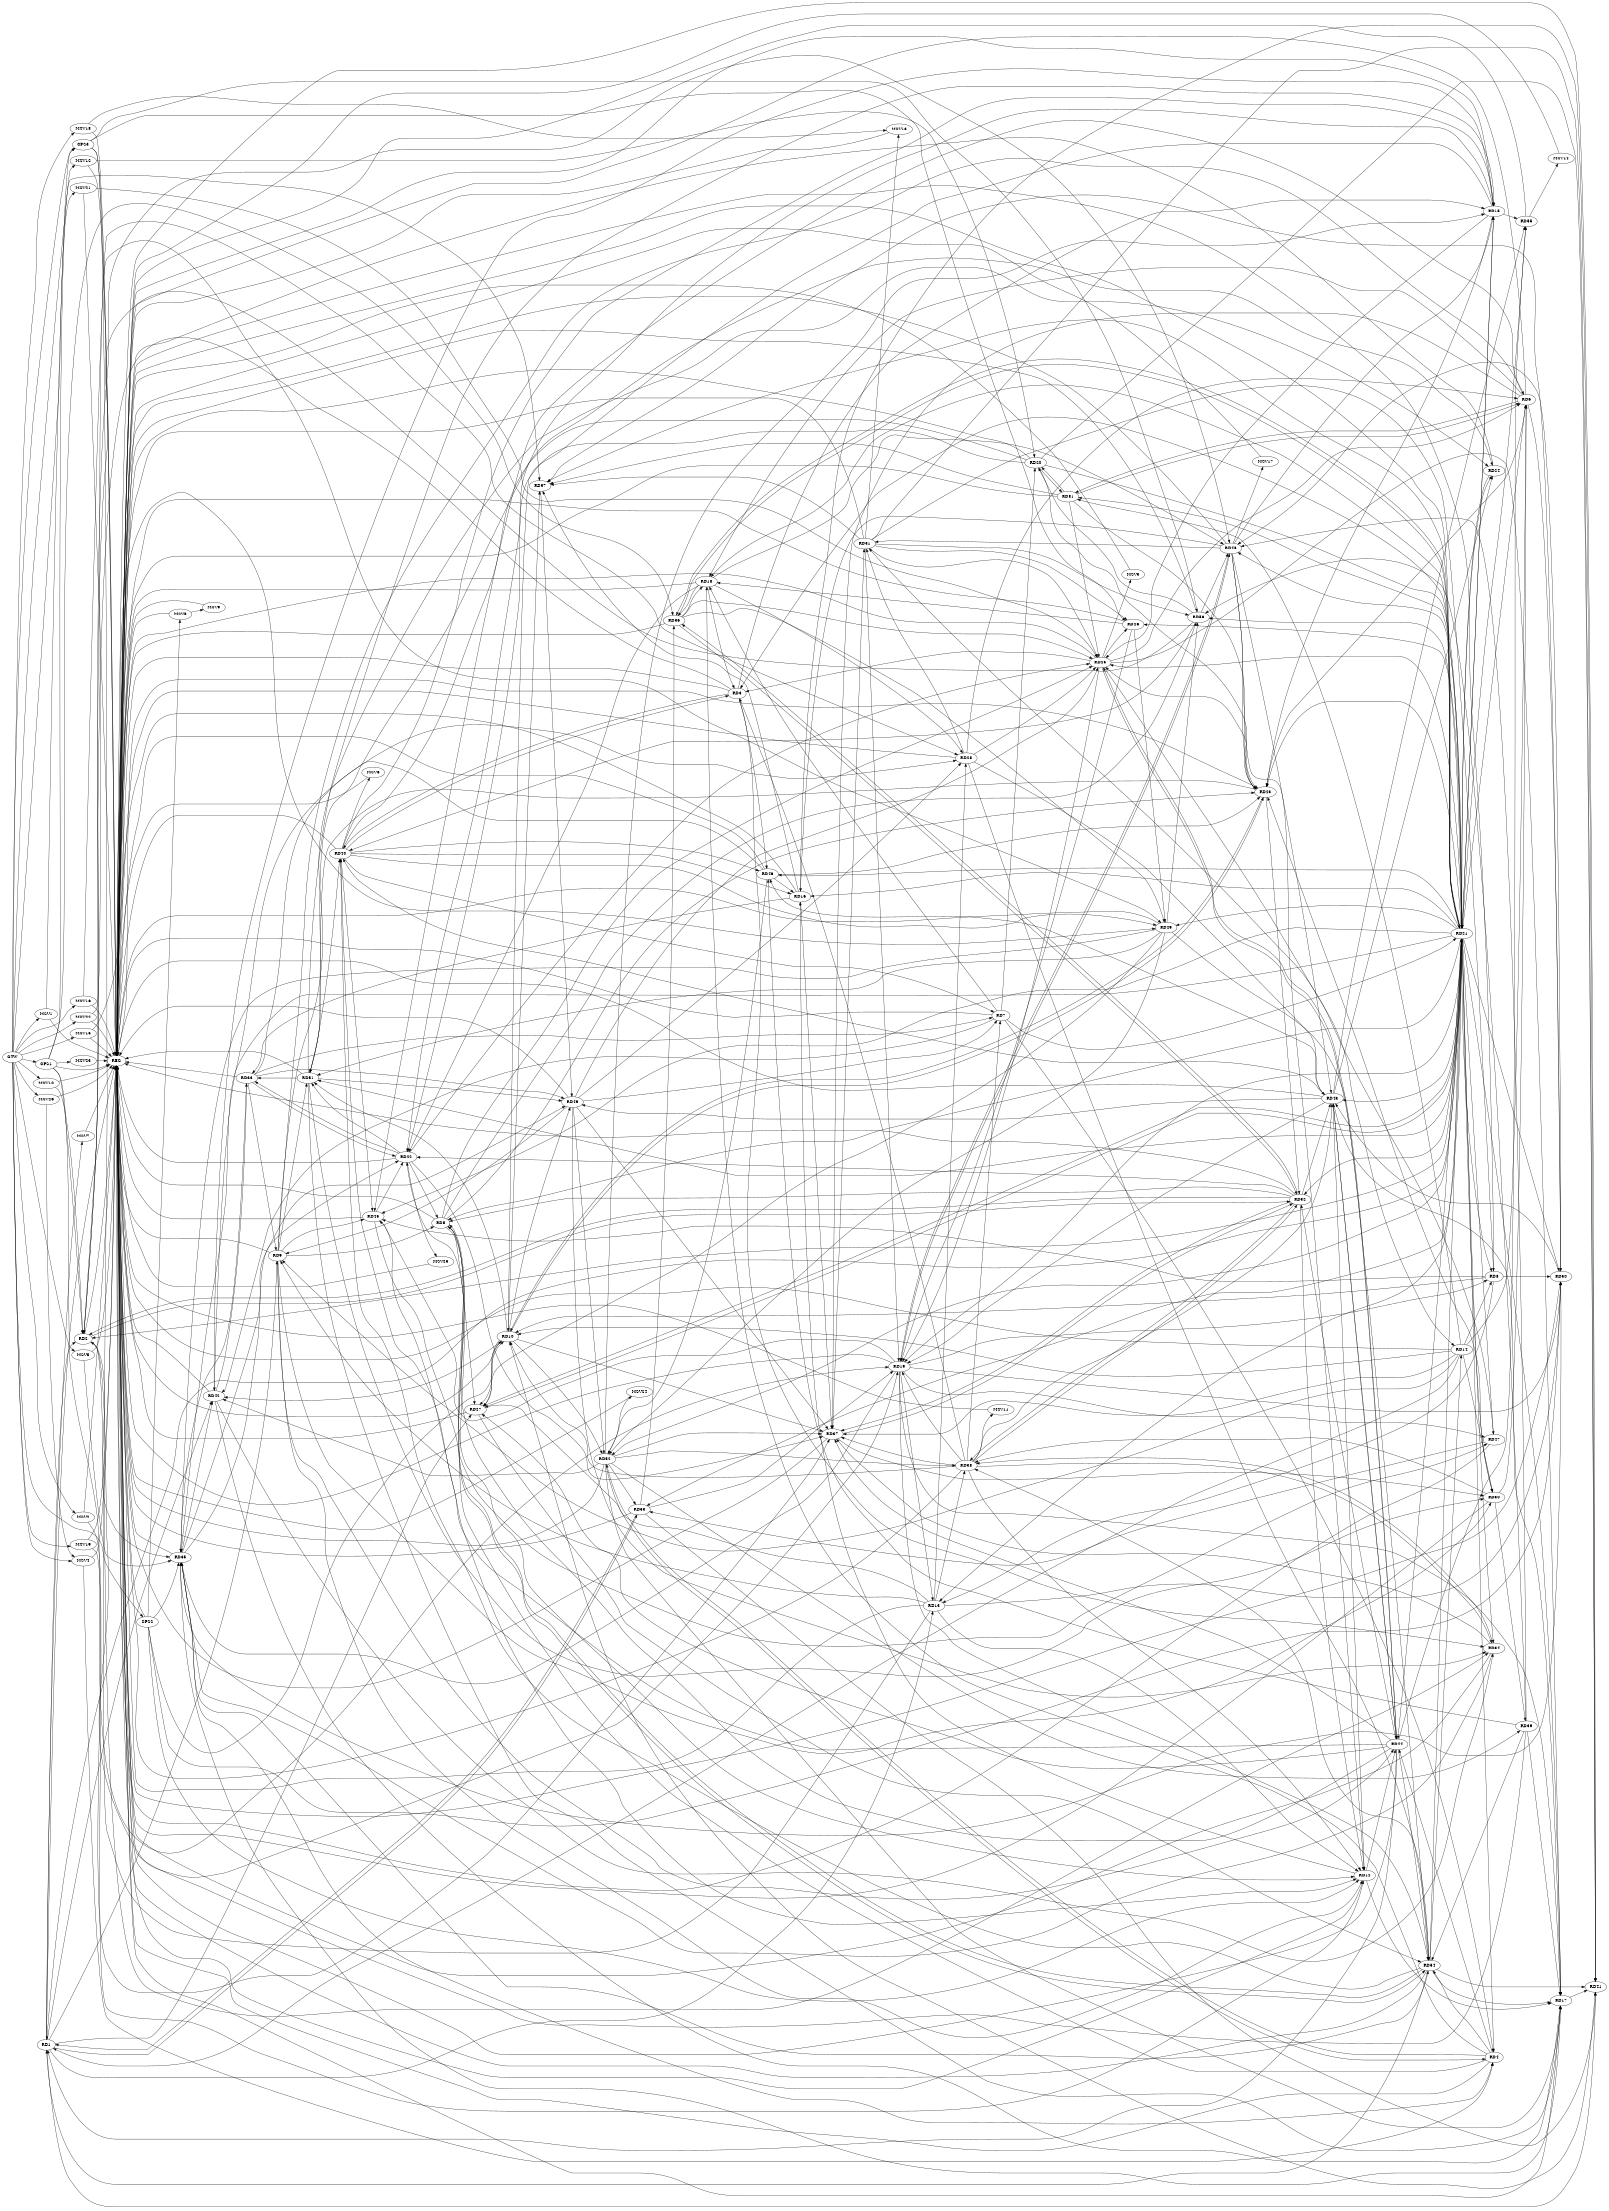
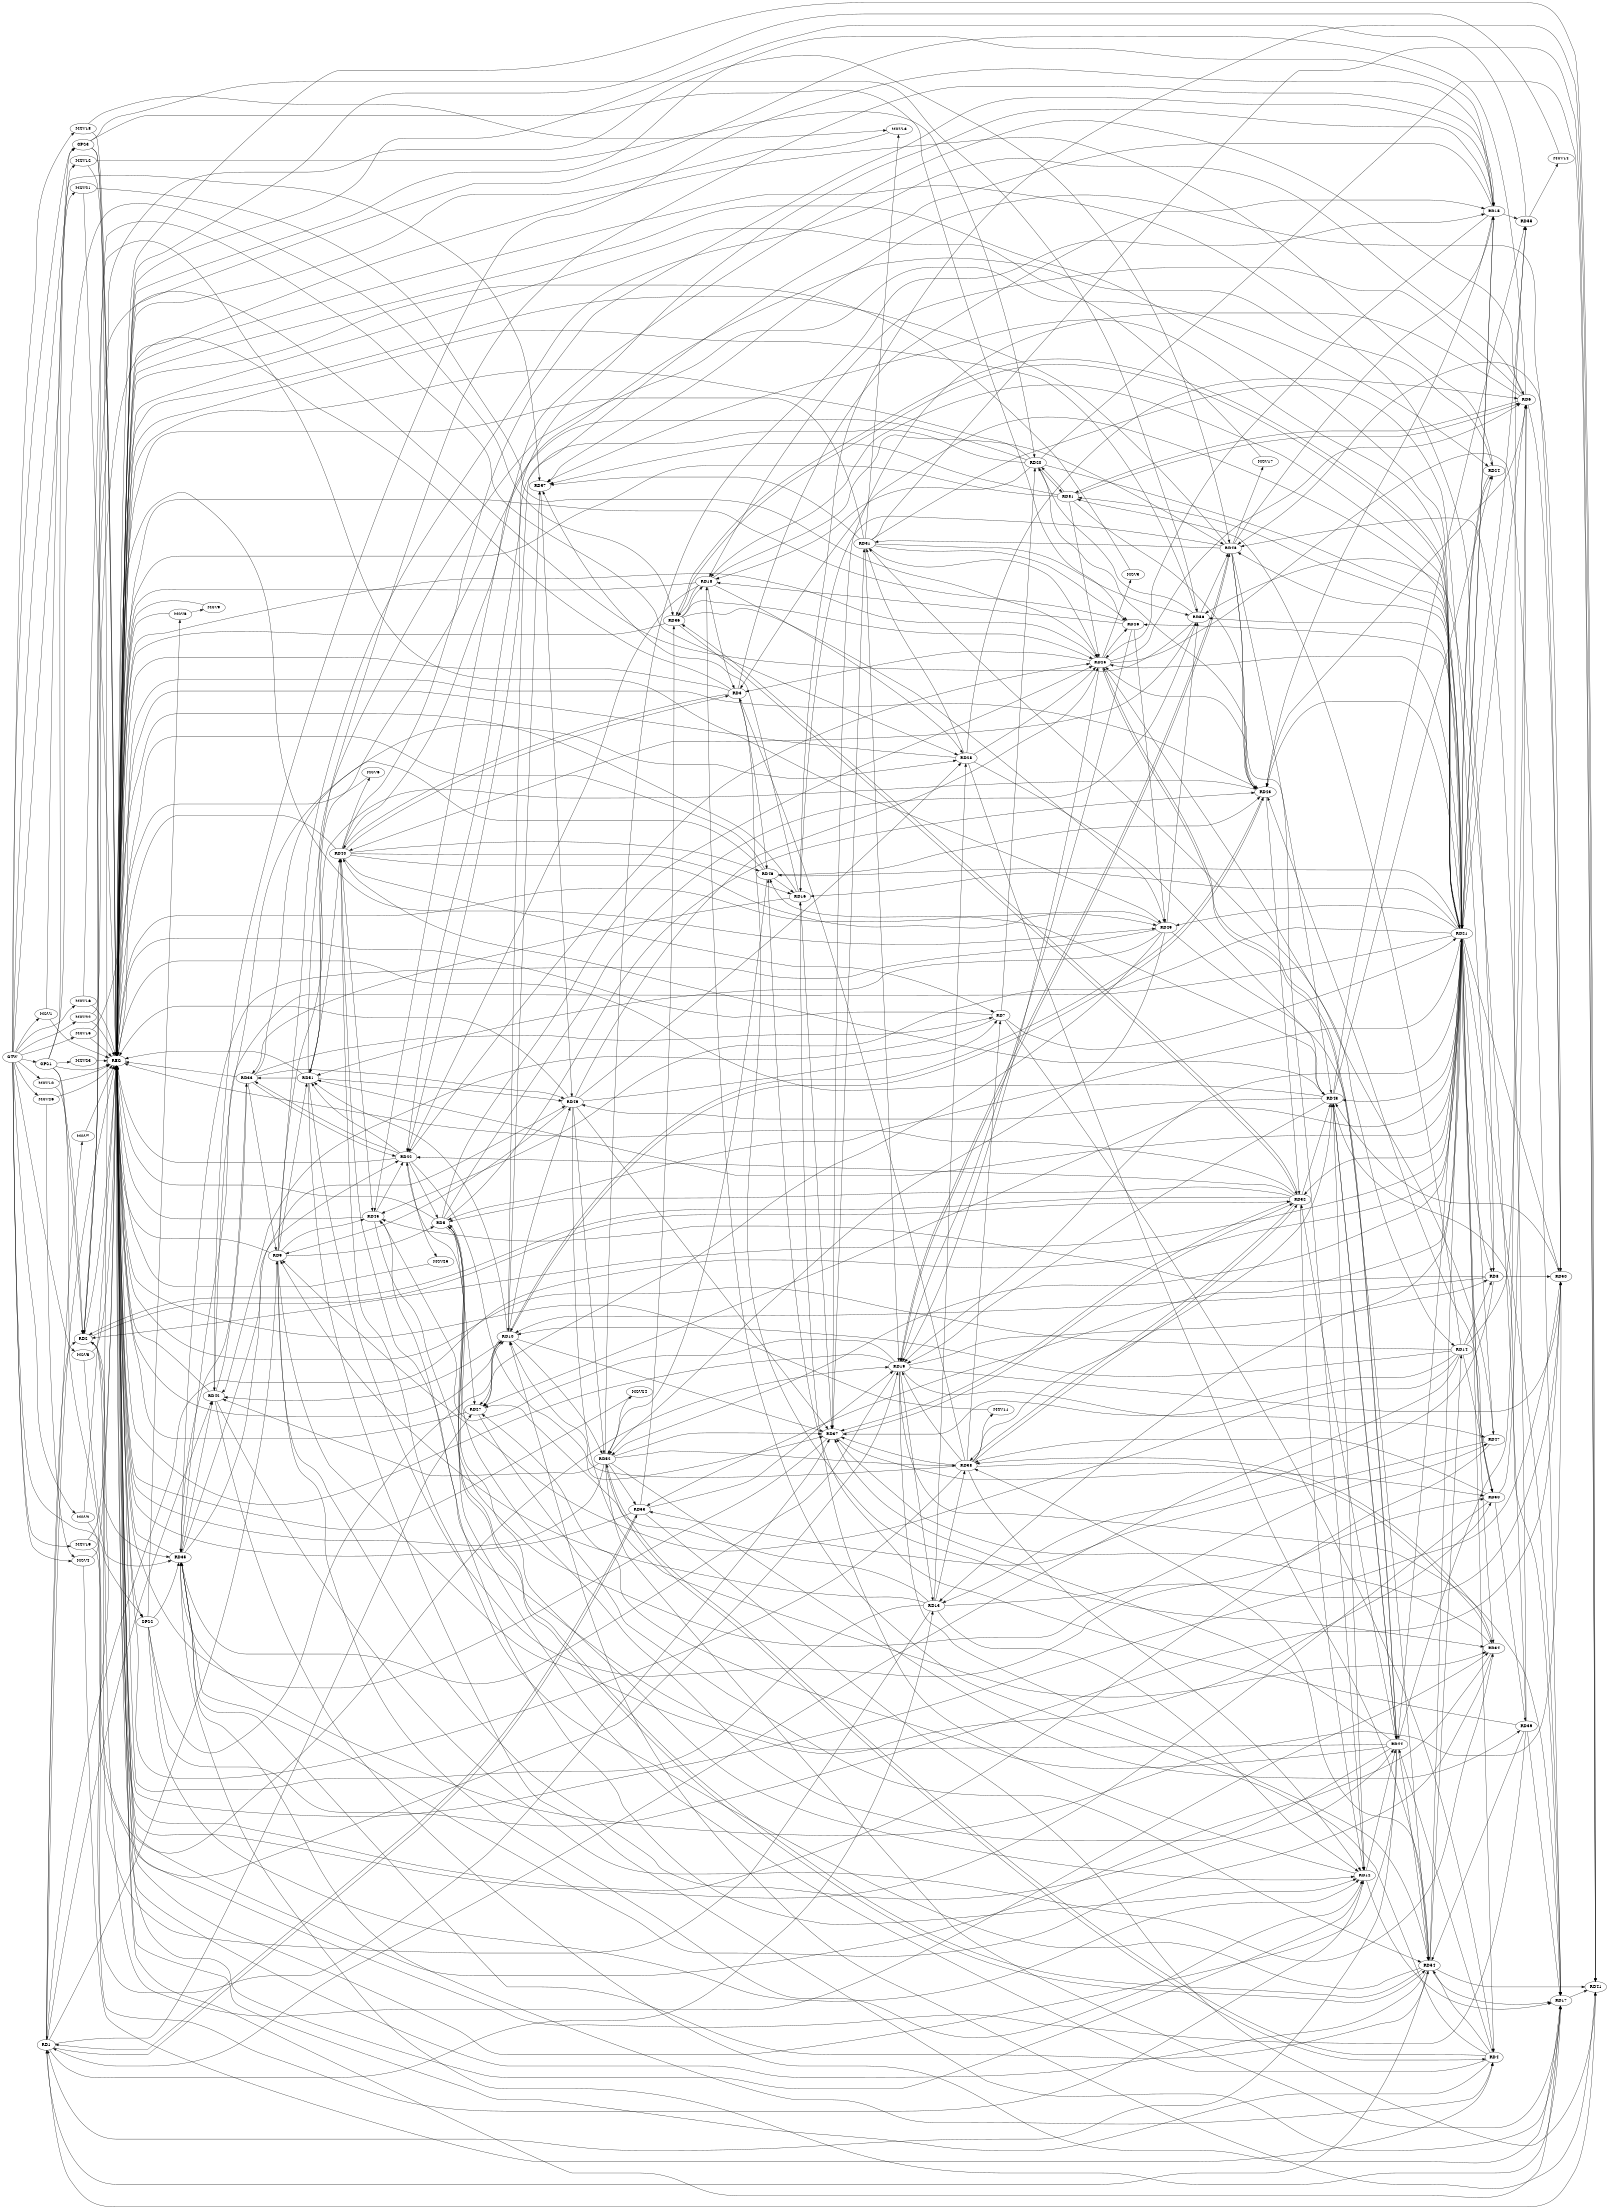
(851, 817) -> (876, 498)
(1033, 1184) -> none
(122, 1344) -> (122, 1341)
